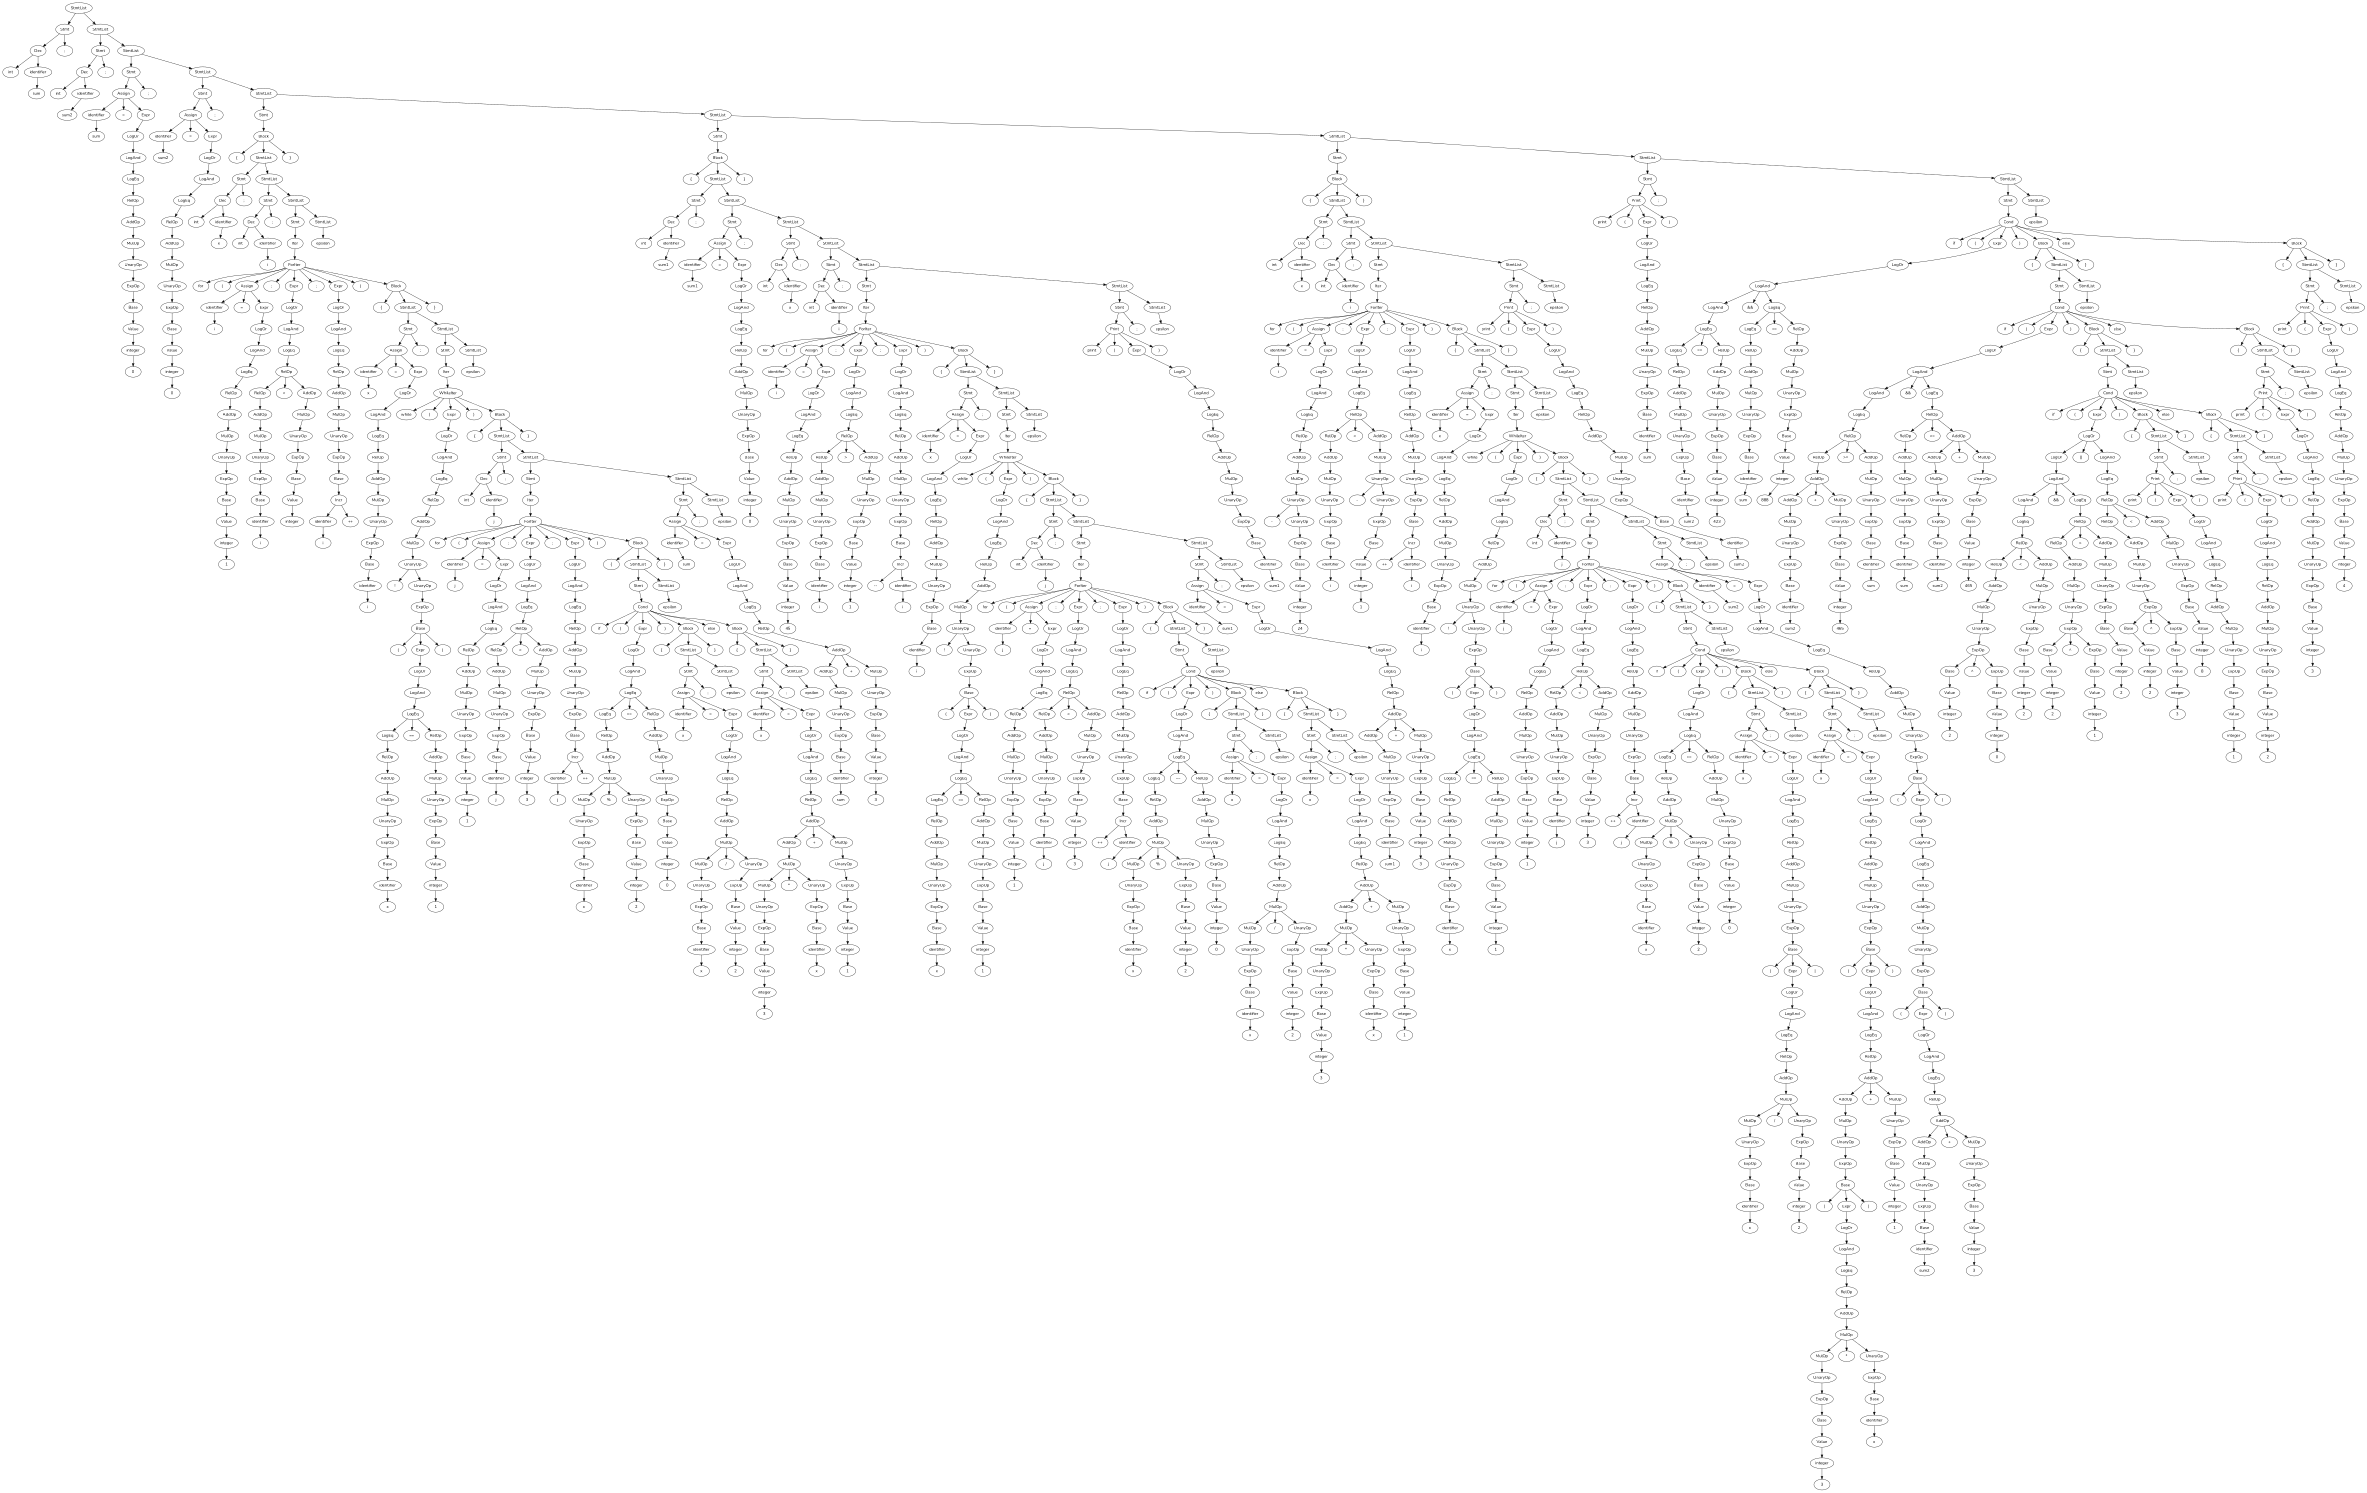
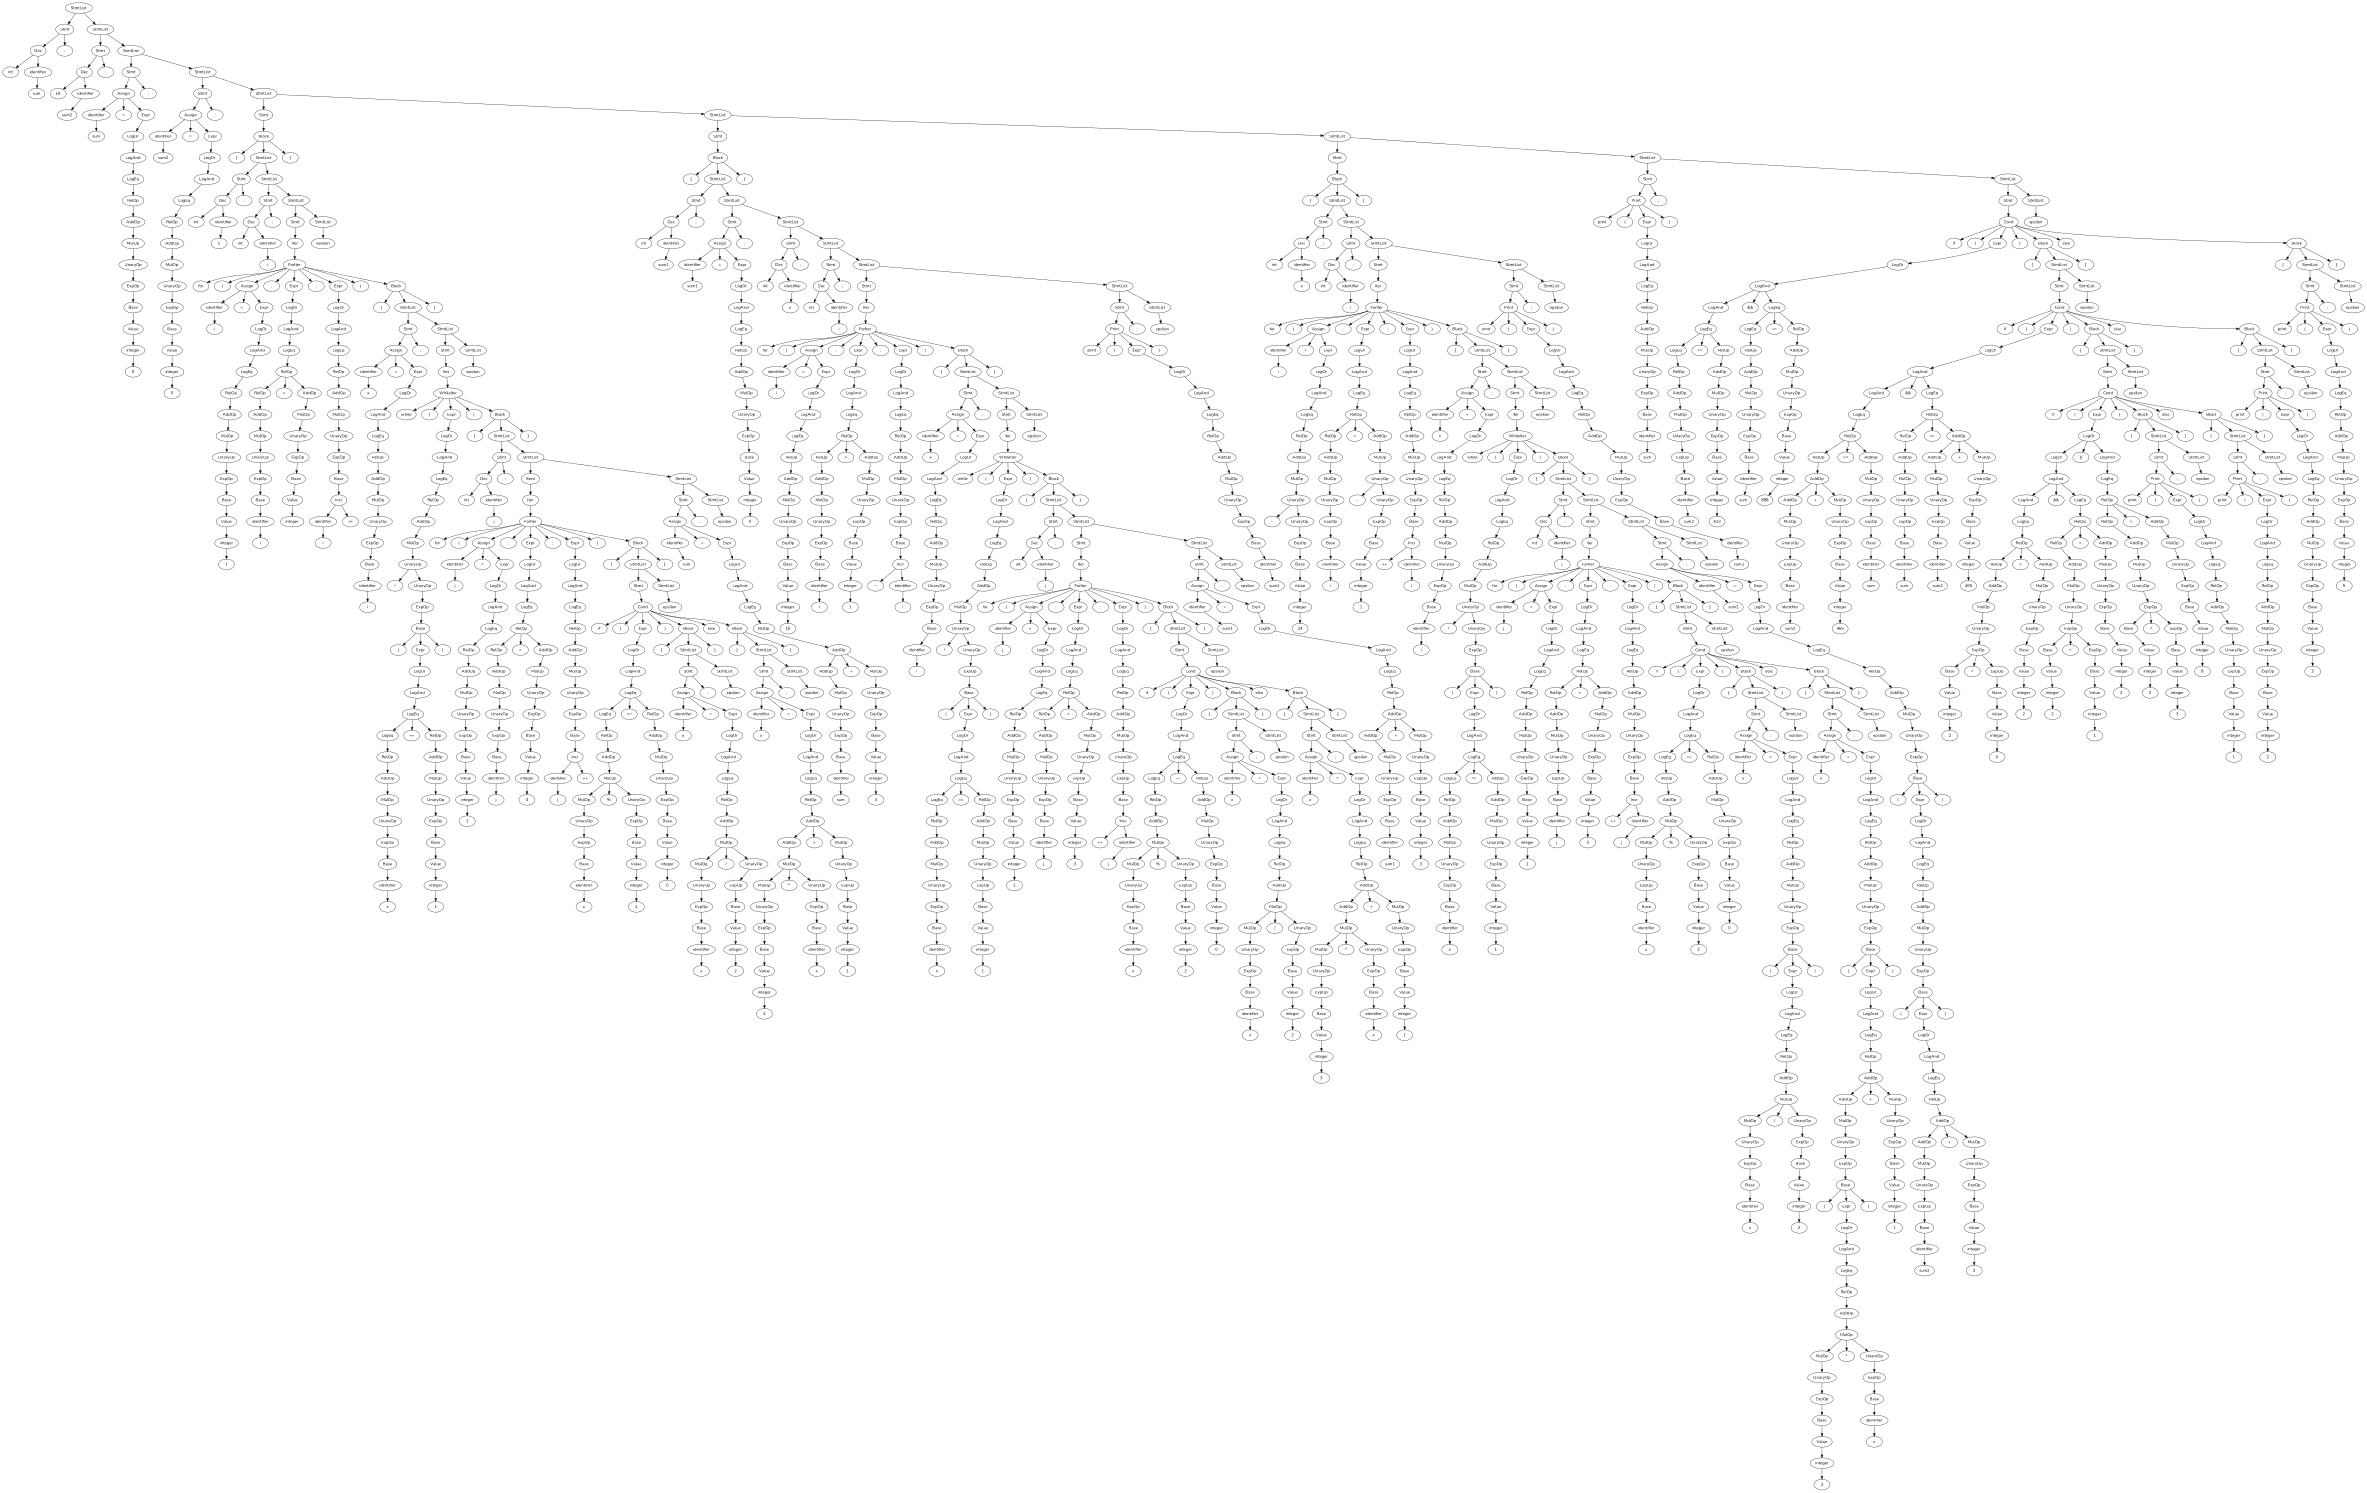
(2344, 586) -> (2344, 586)
(788, 629) -> (788, 629)
